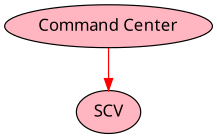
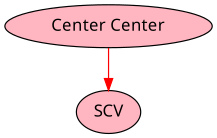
(109, 26) -> (109, 26)
